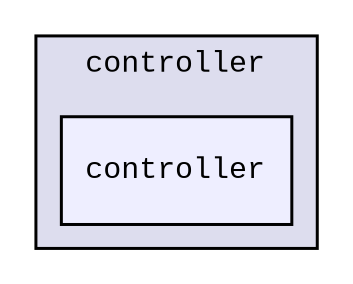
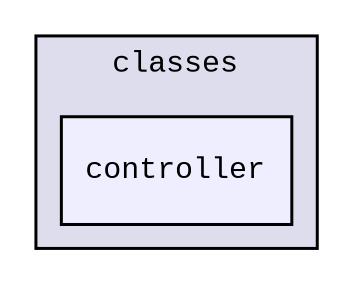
(177, 64) -> (177, 64)
